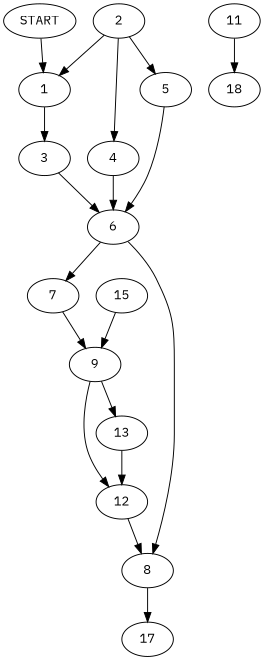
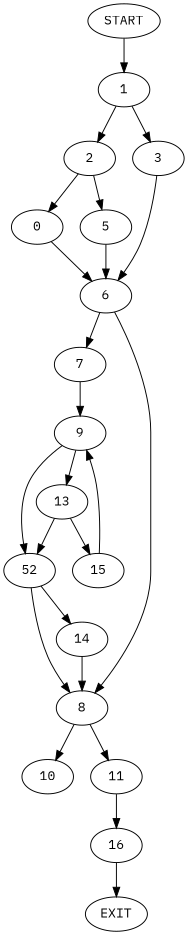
(85, 52) -> (109, 120)
(234, 90) -> (116, 845)
(113, 158) -> (37, 227)
(122, 502) -> (30, 571)
none -> (78, 532)
none -> (82, 639)
(148, 639) -> (48, 777)
none -> (97, 738)
none -> (116, 914)
